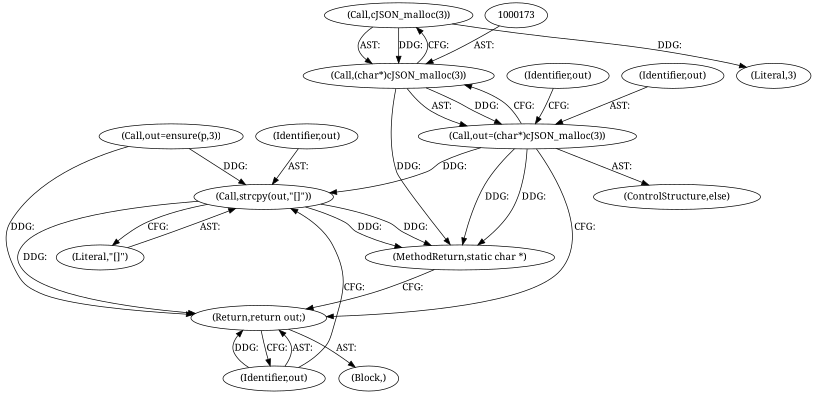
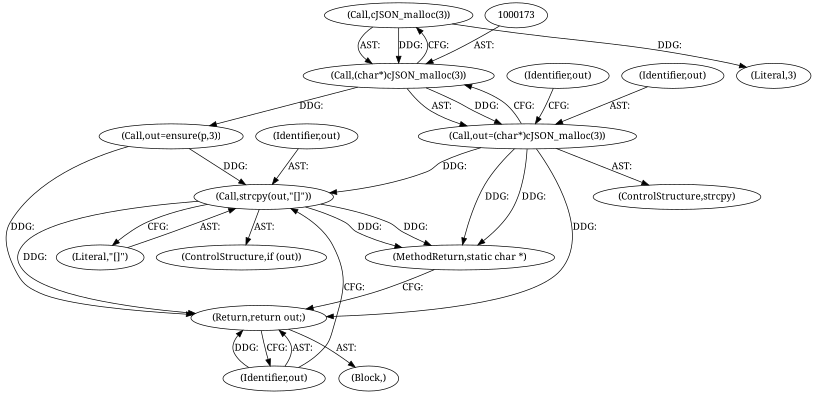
(396, 172) -> (287, 106)
(677, 197) -> (677, 197)
(586, 227) -> (586, 227)
none -> (241, 257)
